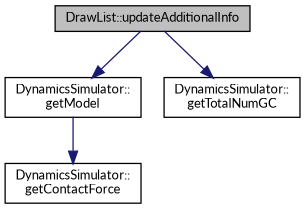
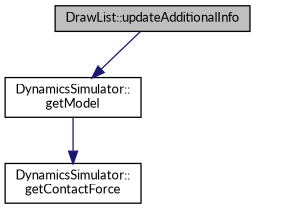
(232, 97) -> none
